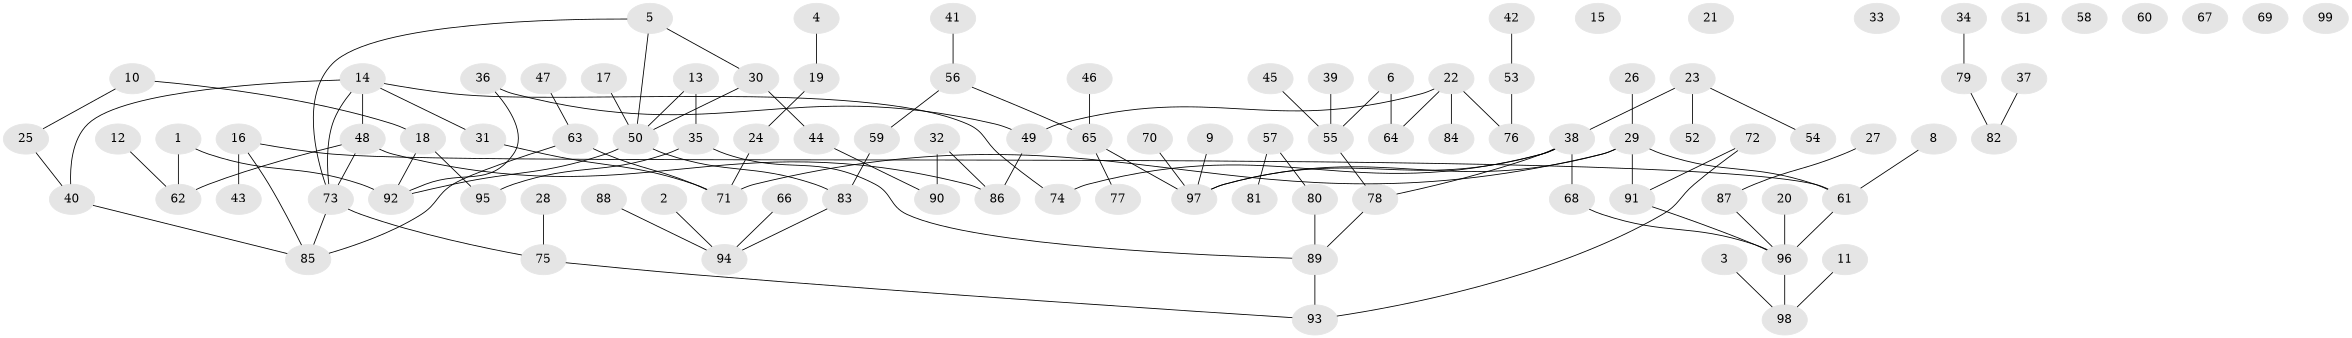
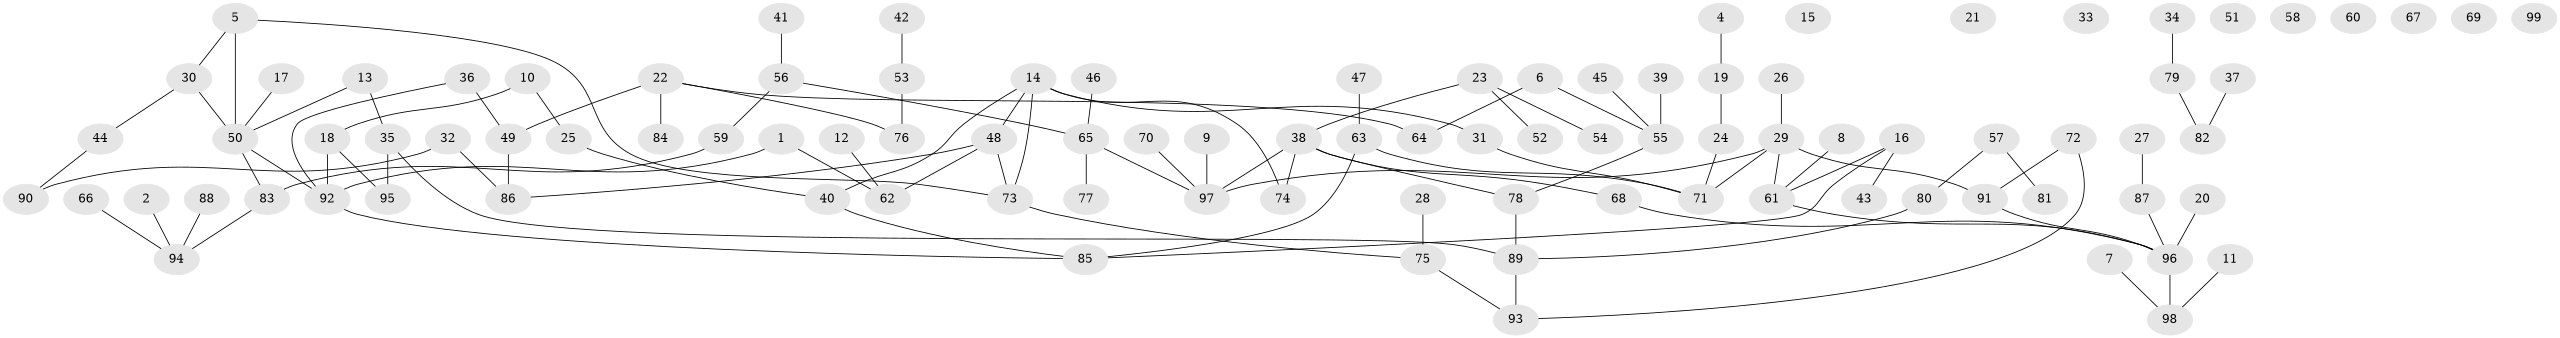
(320, 229) -> (702, 248)
(1724, 260) -> (2110, 260)
